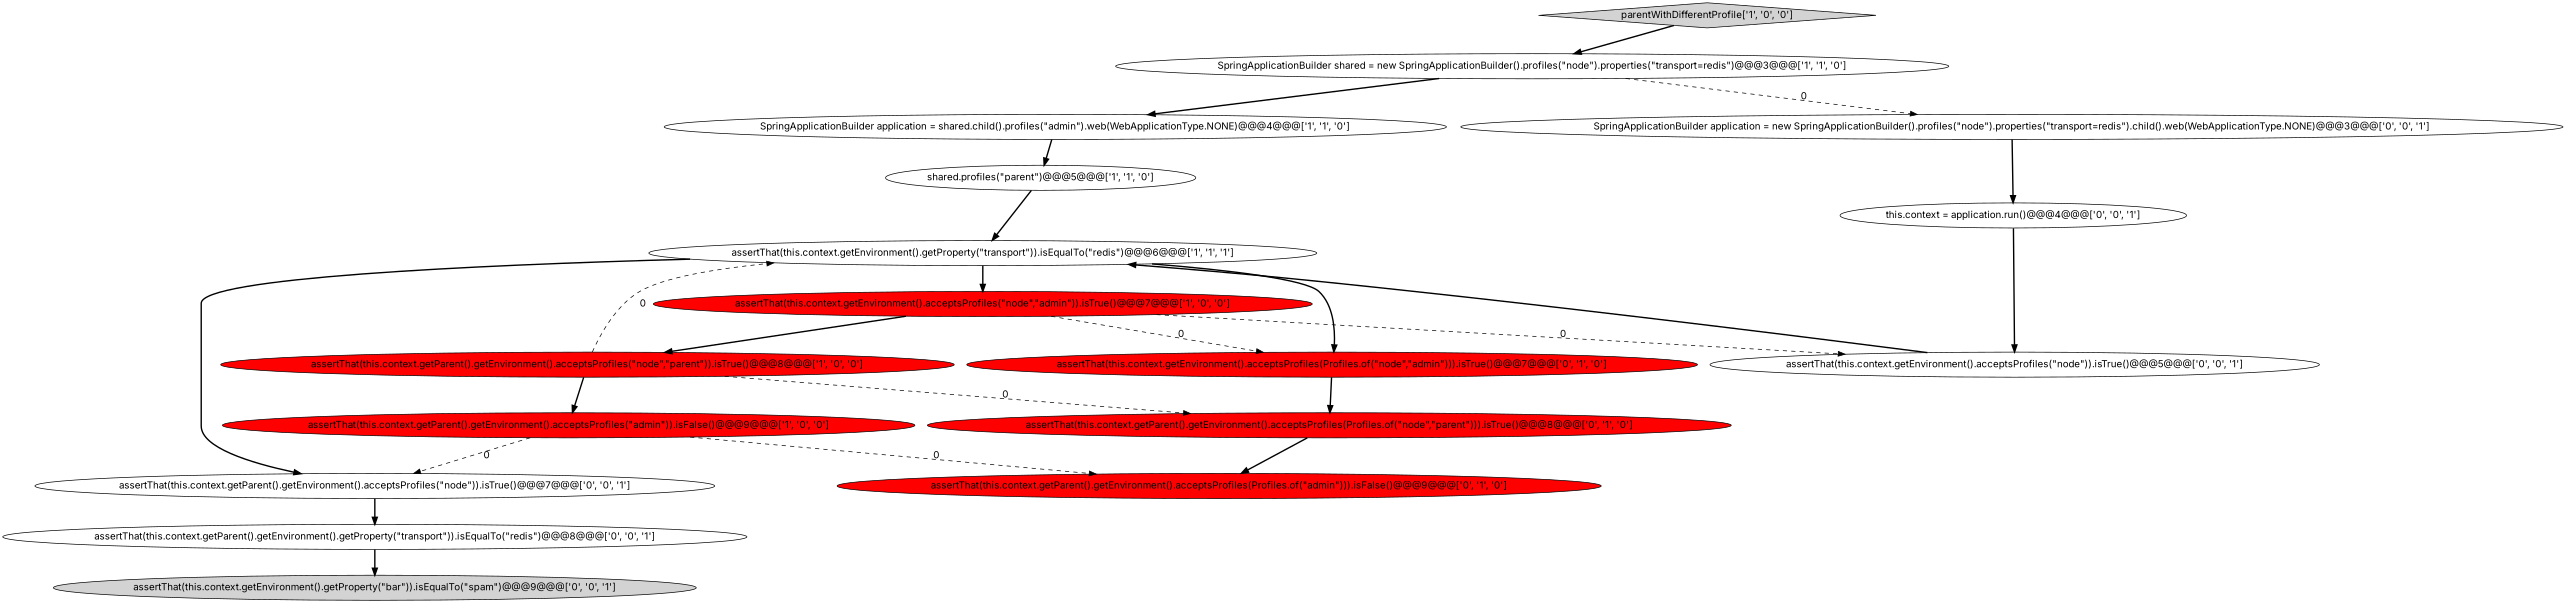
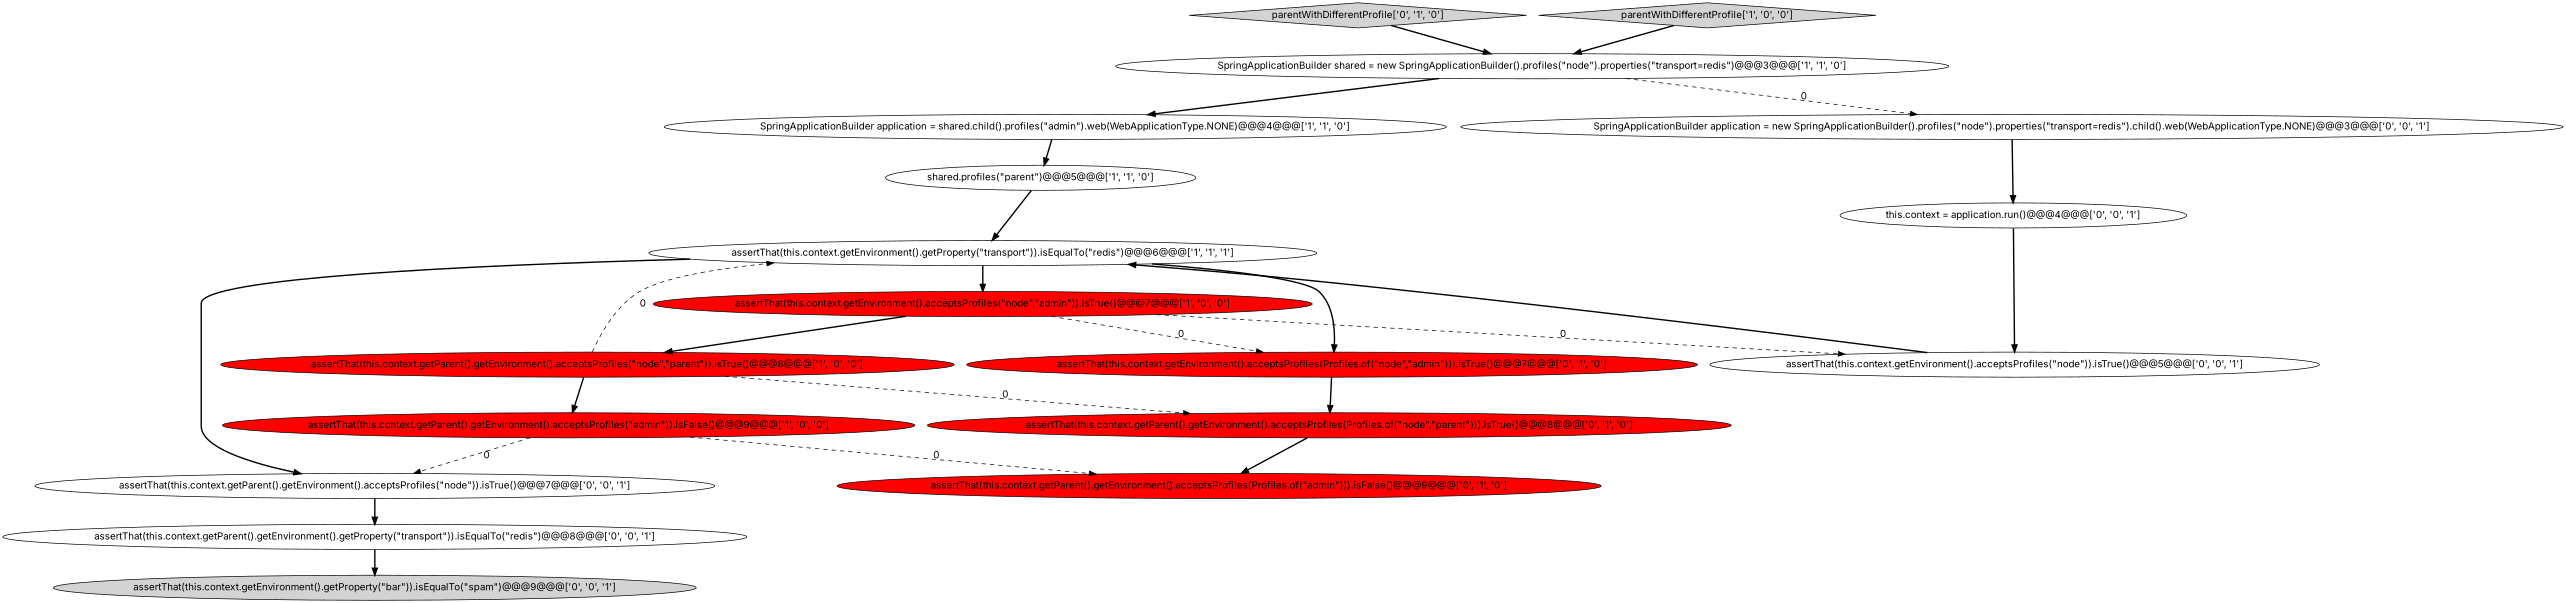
none -> (1358, 15)
